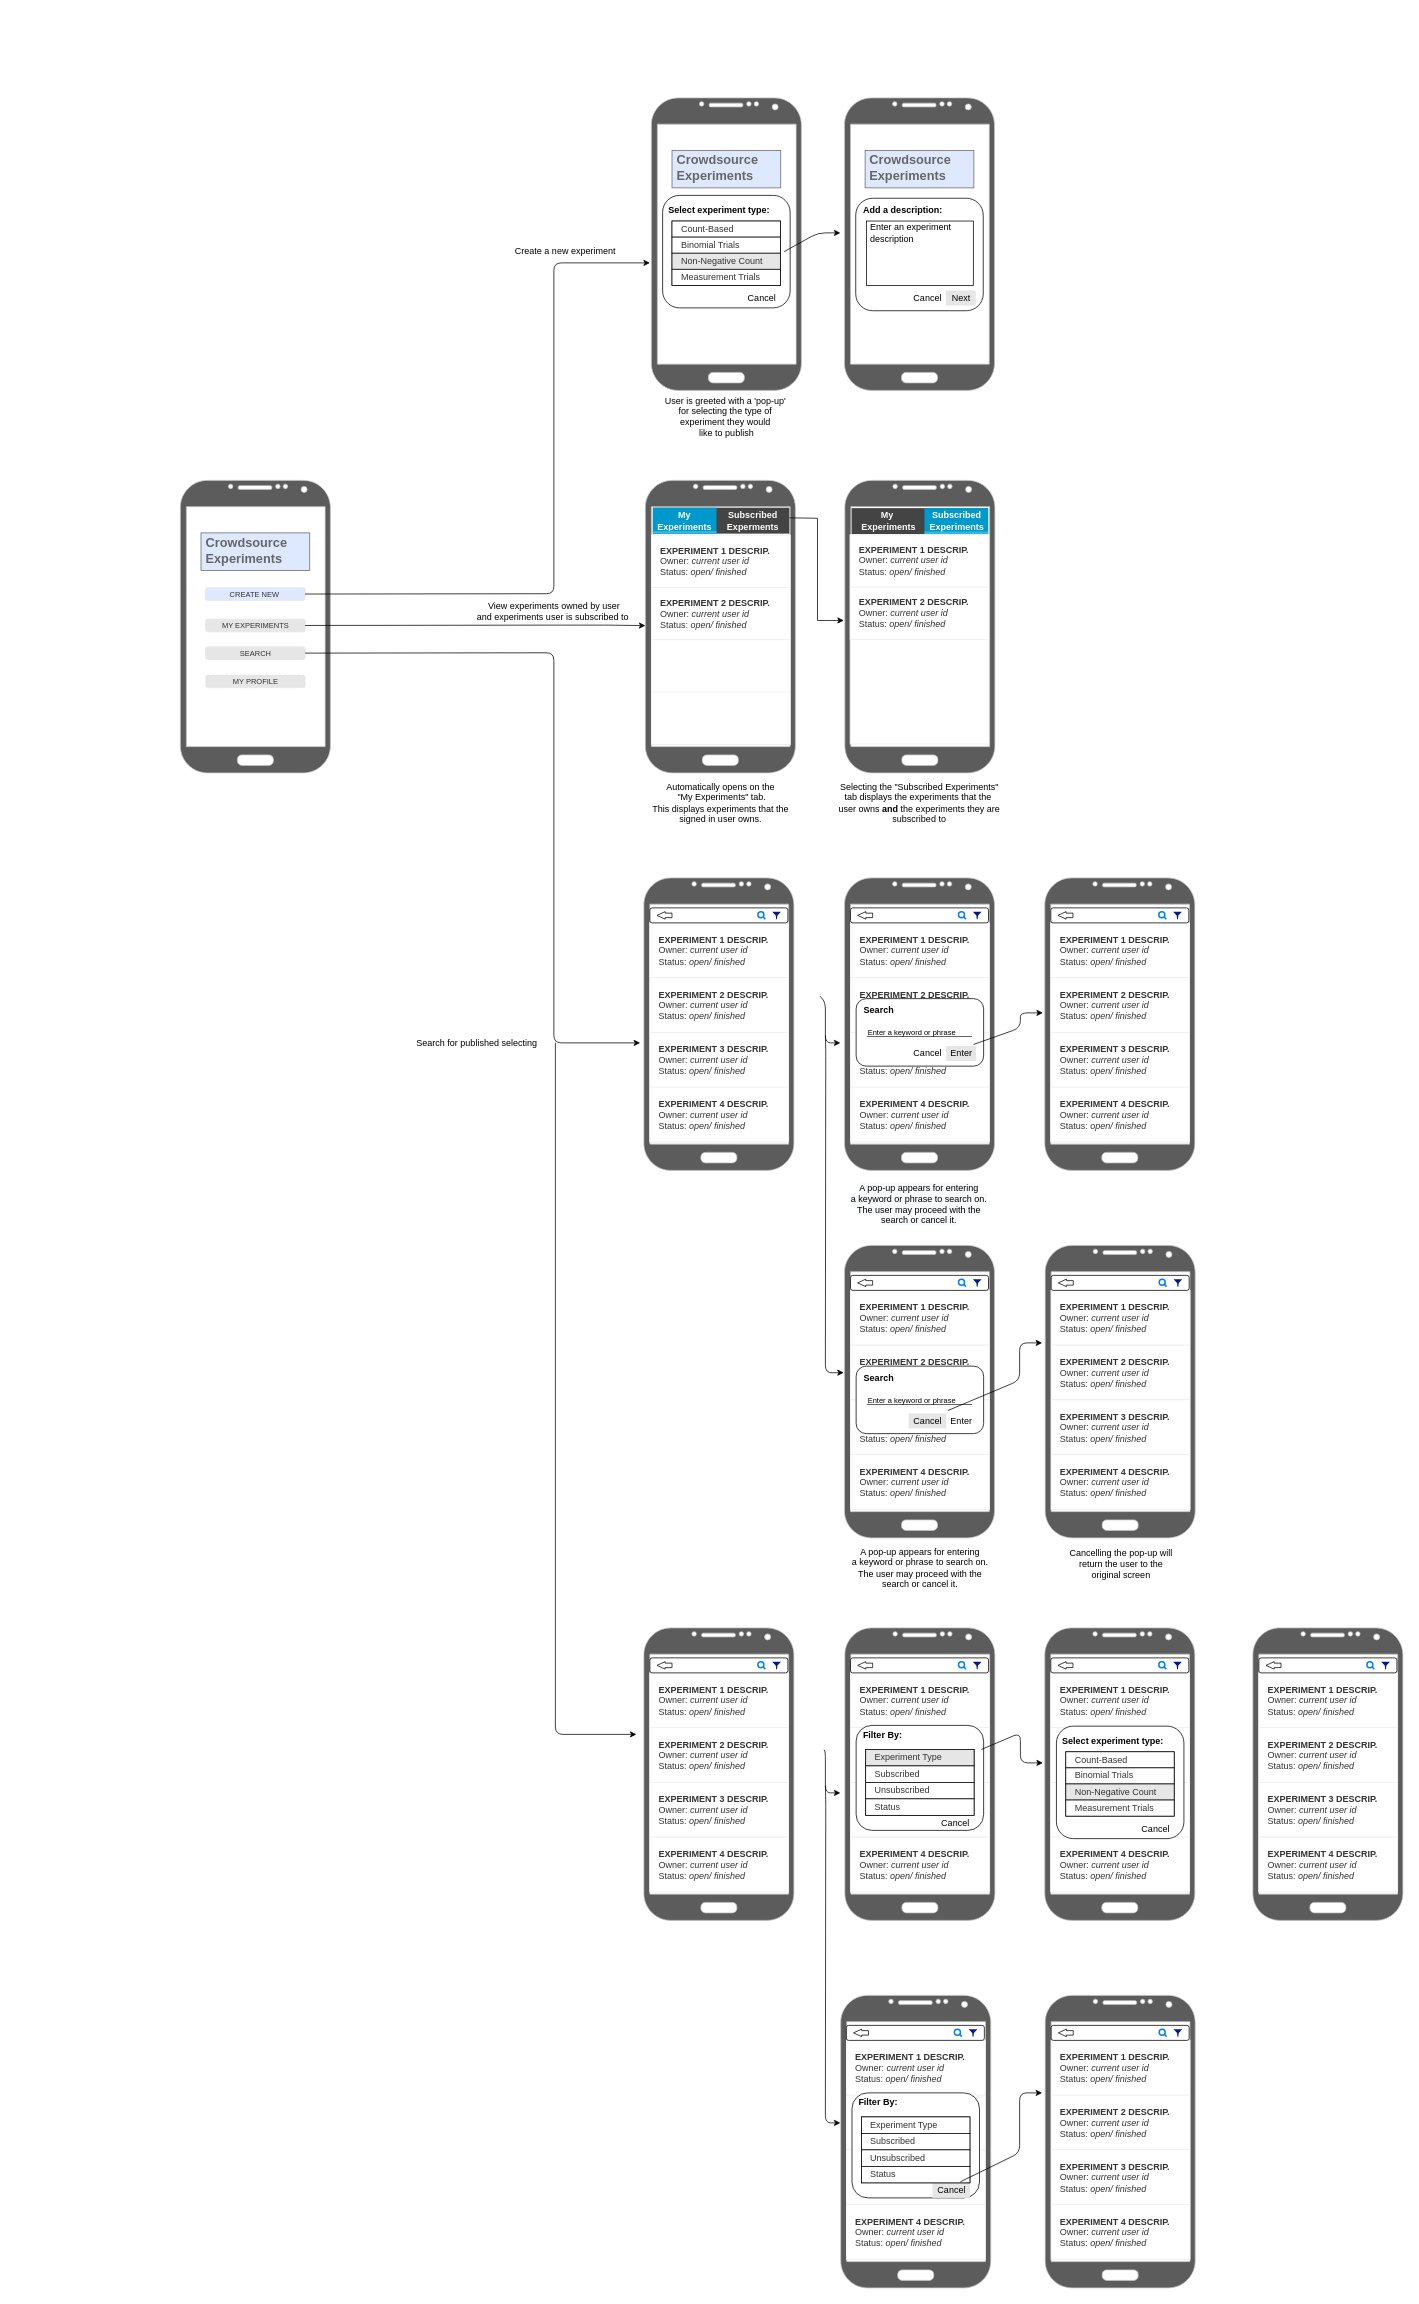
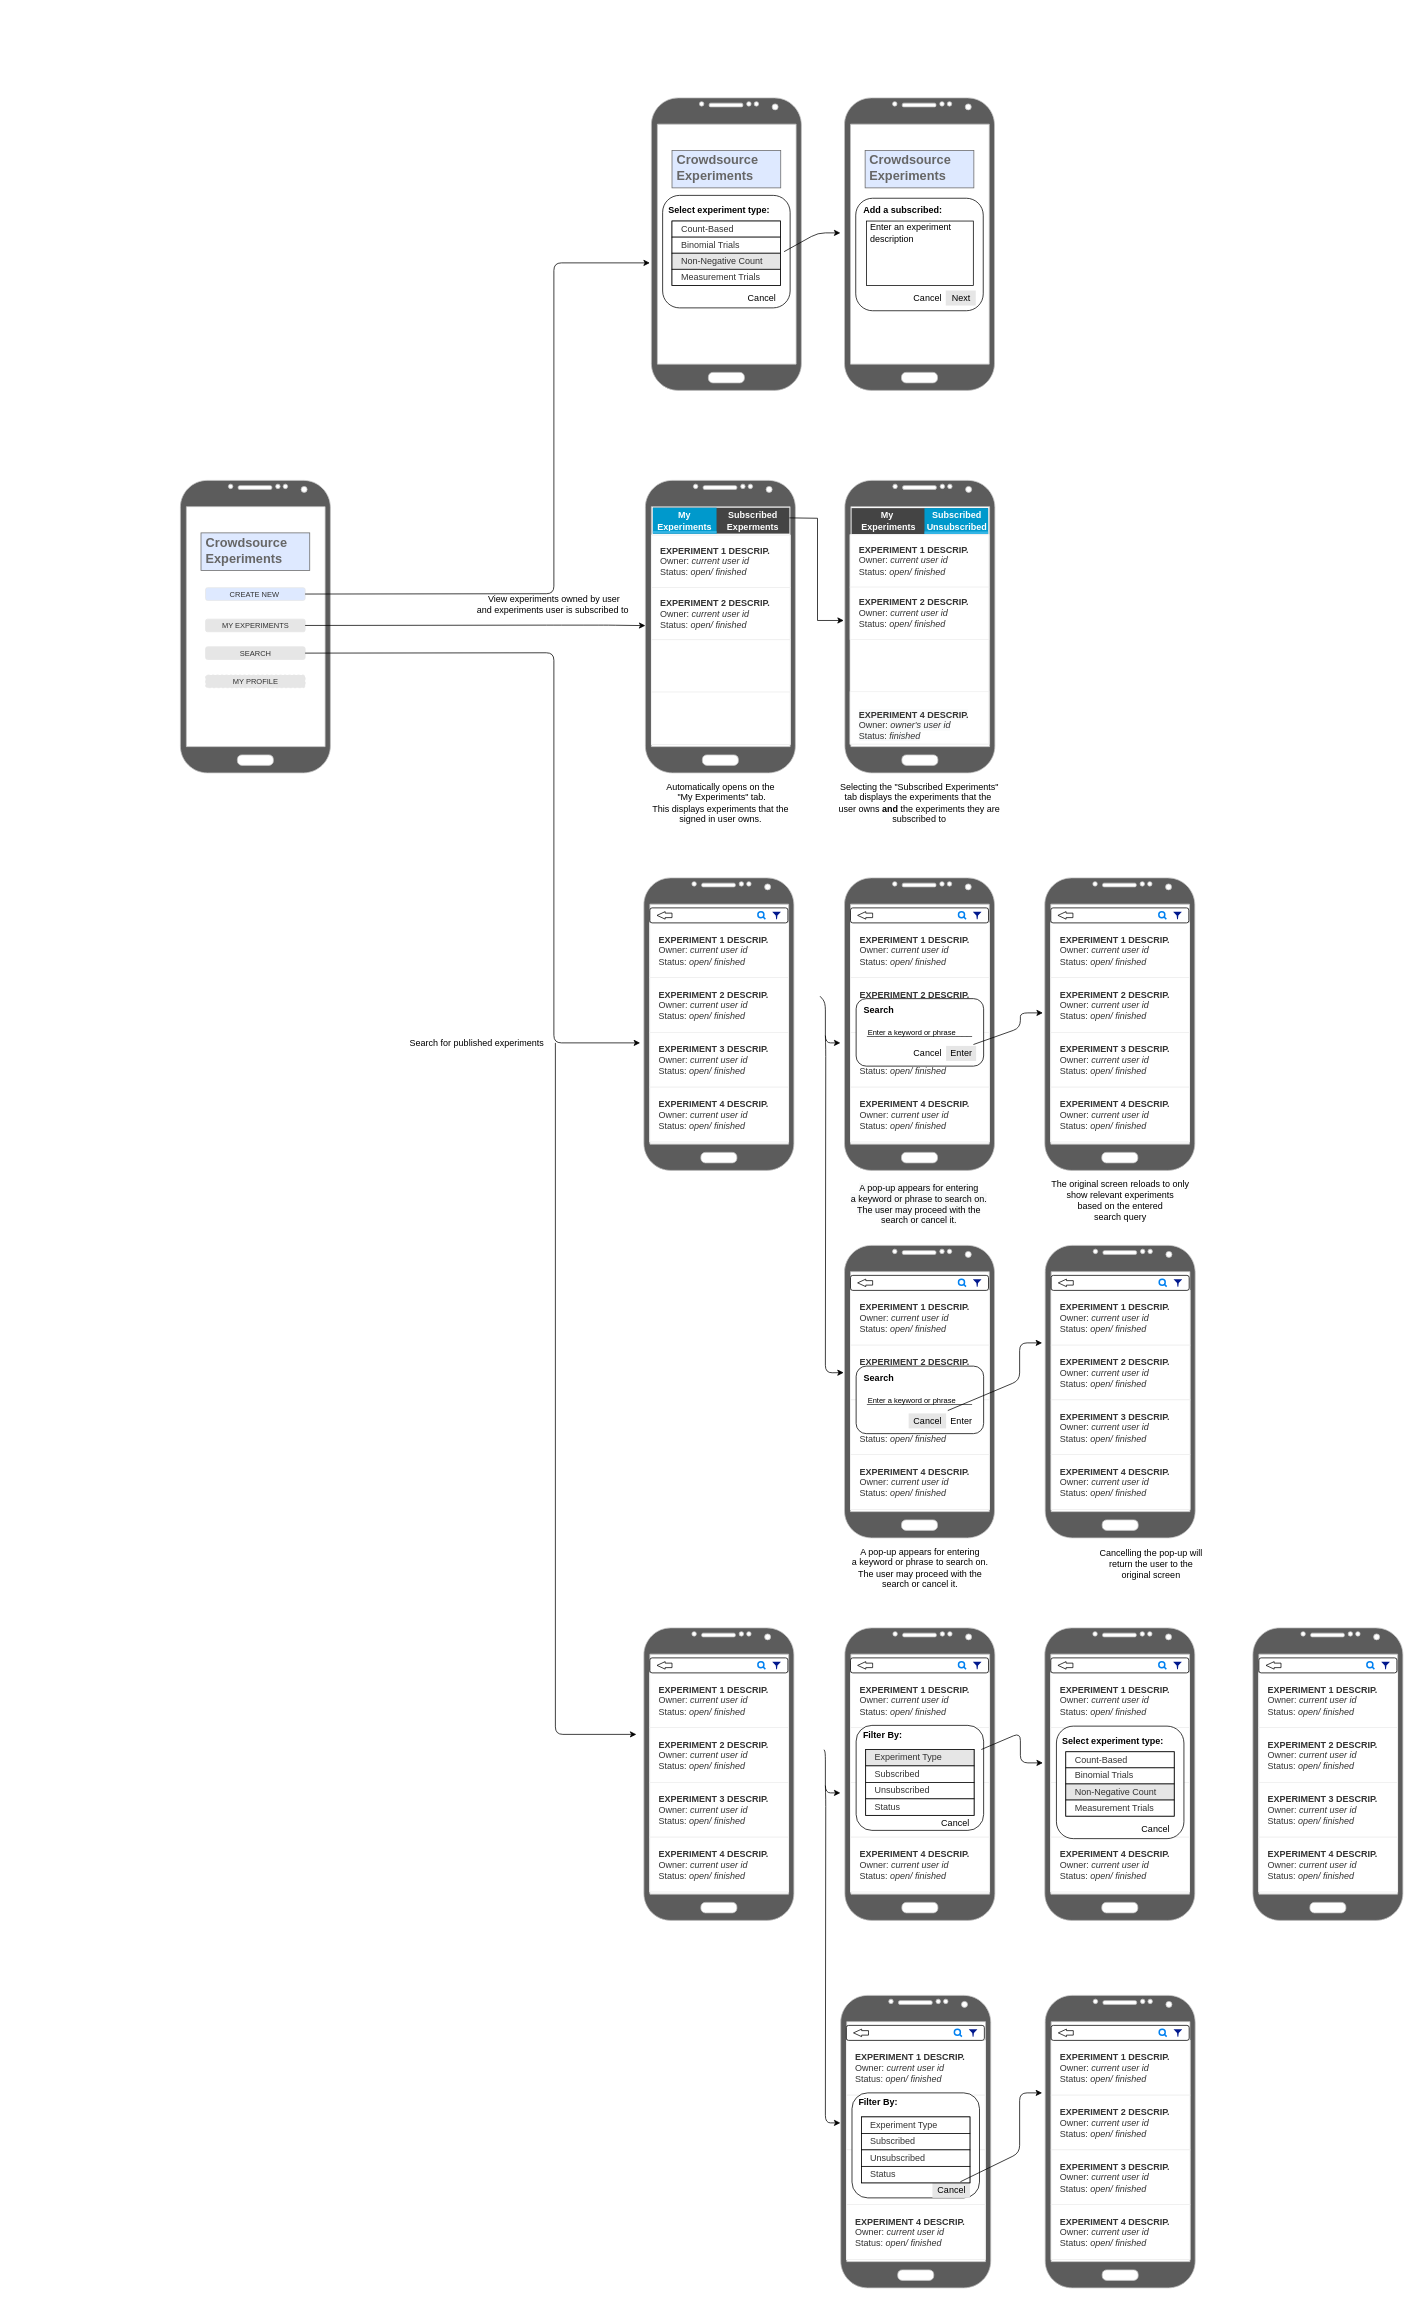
(903, 210) -> (903, 210)
(565, 252) -> none
(726, 417) -> none
(957, 521) -> (957, 521)
(554, 612) -> (554, 604)
none -> (919, 718)
(477, 1043) -> (477, 1043)
none -> (1120, 1200)
(1121, 1564) -> (1151, 1564)
